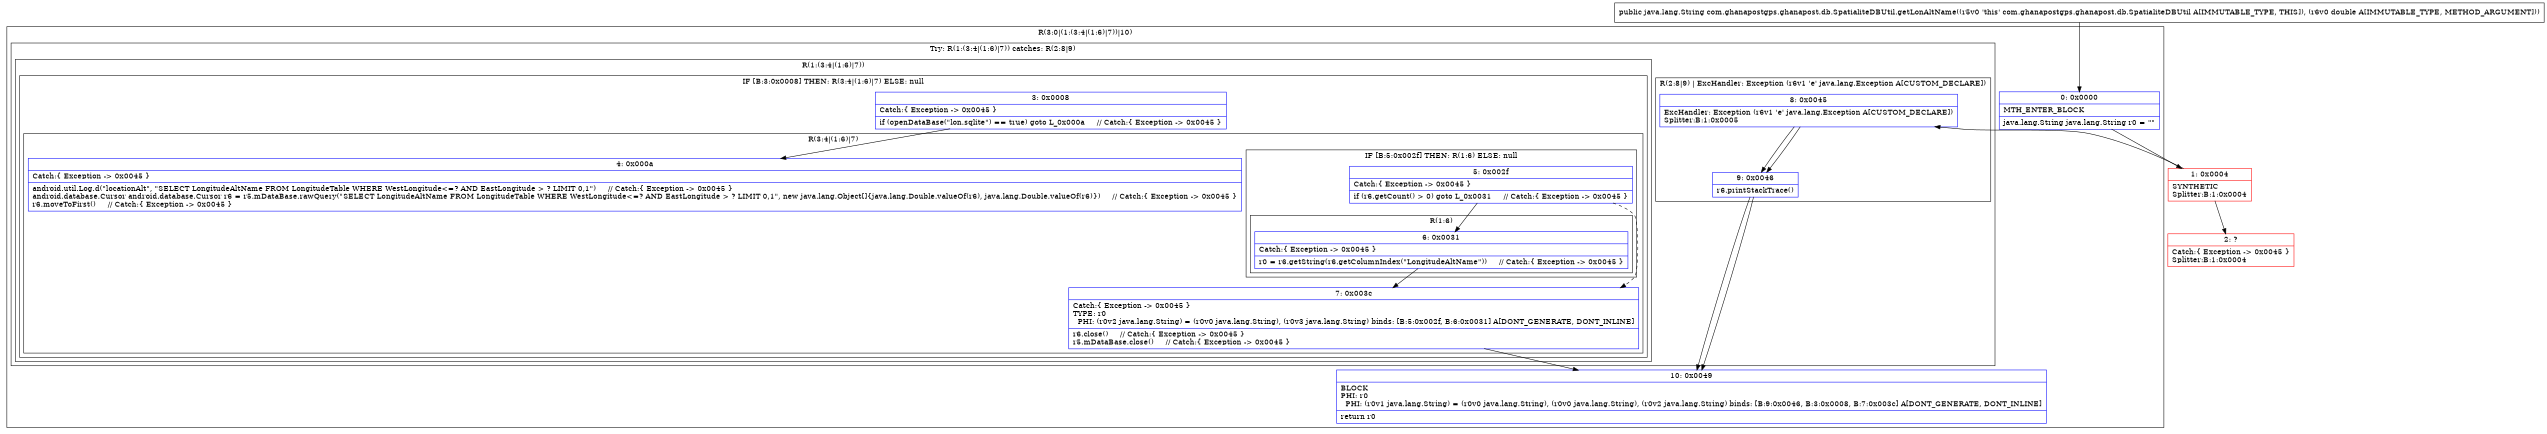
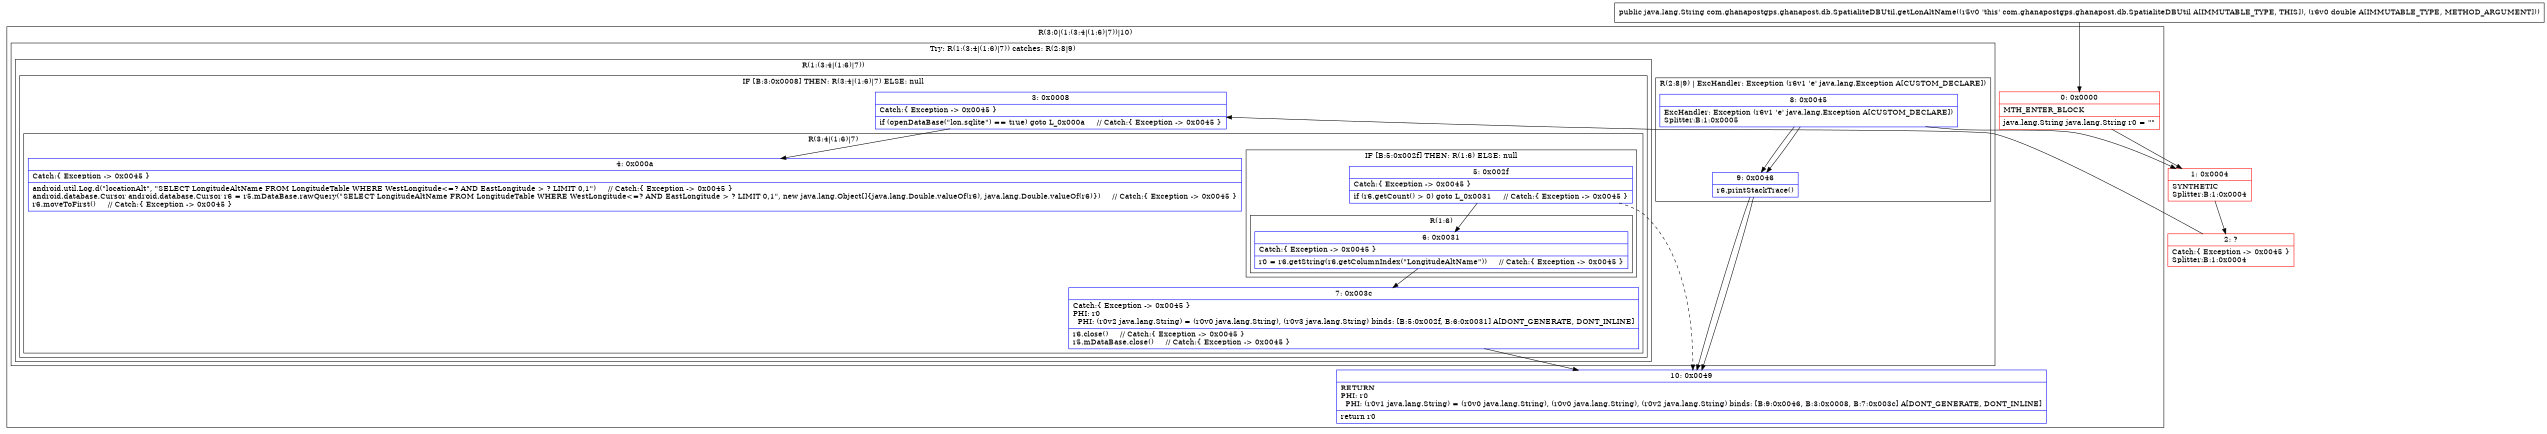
(2079, 111) -> (2079, 111)
none -> (1729, 130)
(2065, 131) -> (2051, 131)
(1638, 240) -> (1679, 271)
(1091, 314) -> (1088, 314)
(1355, 388) -> (1358, 388)
